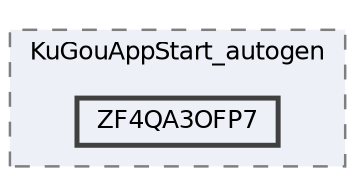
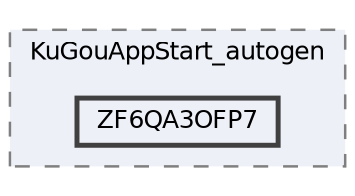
(178, 122) -> (178, 122)
